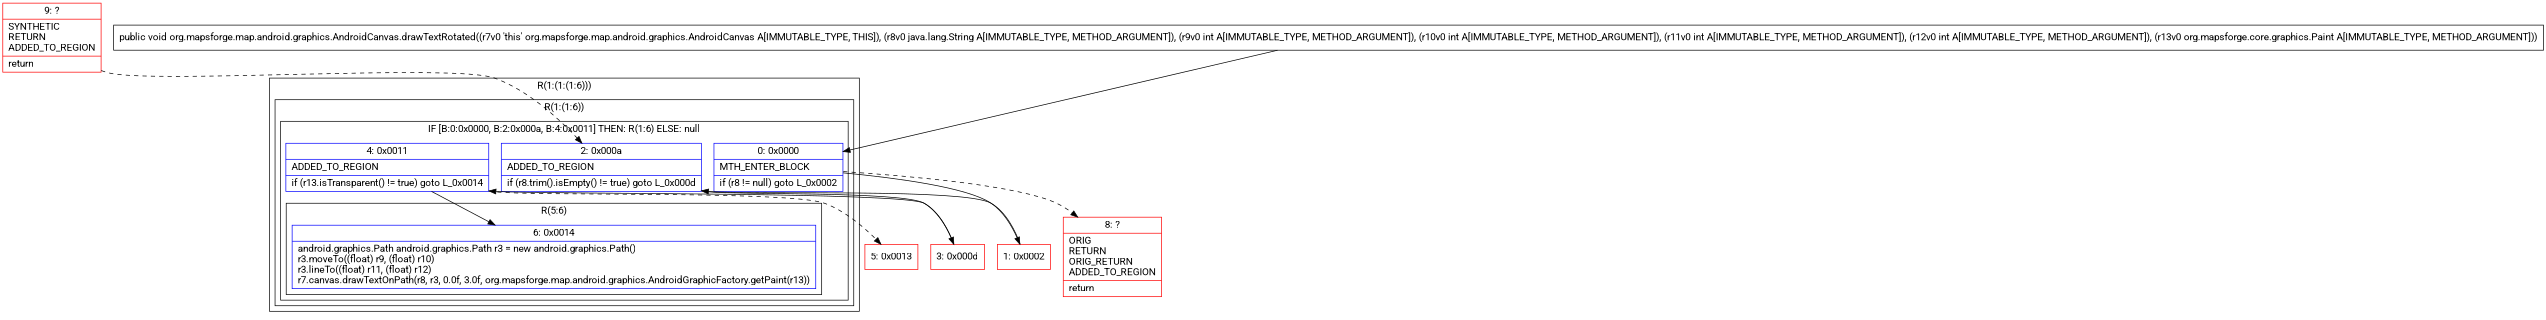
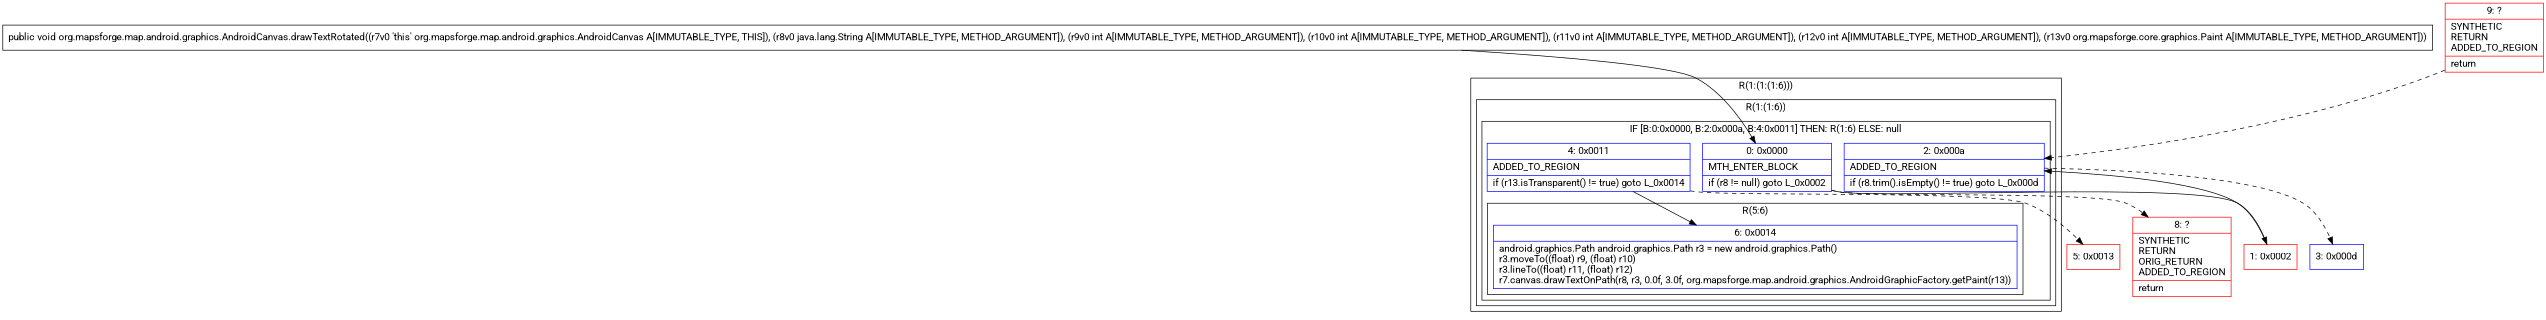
(736, 194) -> none
(835, 195) -> (2198, 177)
(1080, 241) -> (2164, 241)
(958, 257) -> (2337, 257)
